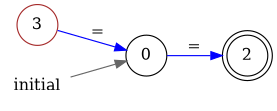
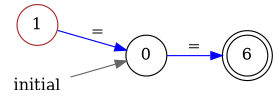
(37, 25) -> (37, 25)
(247, 56) -> (247, 56)
